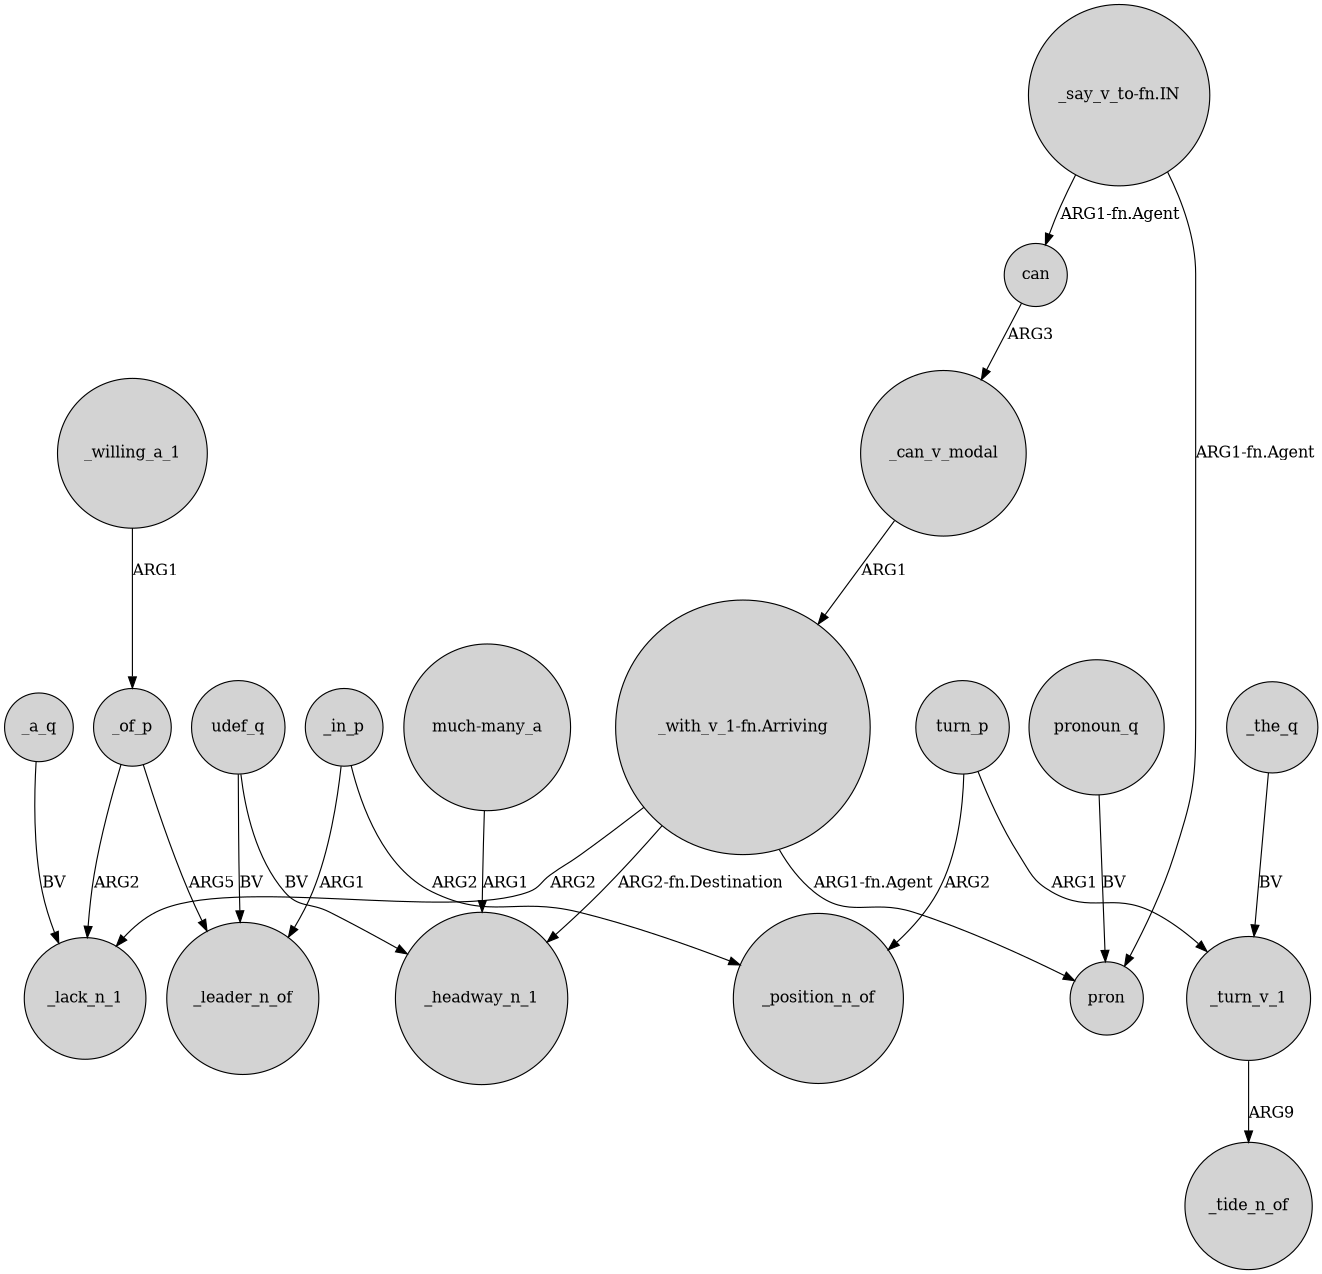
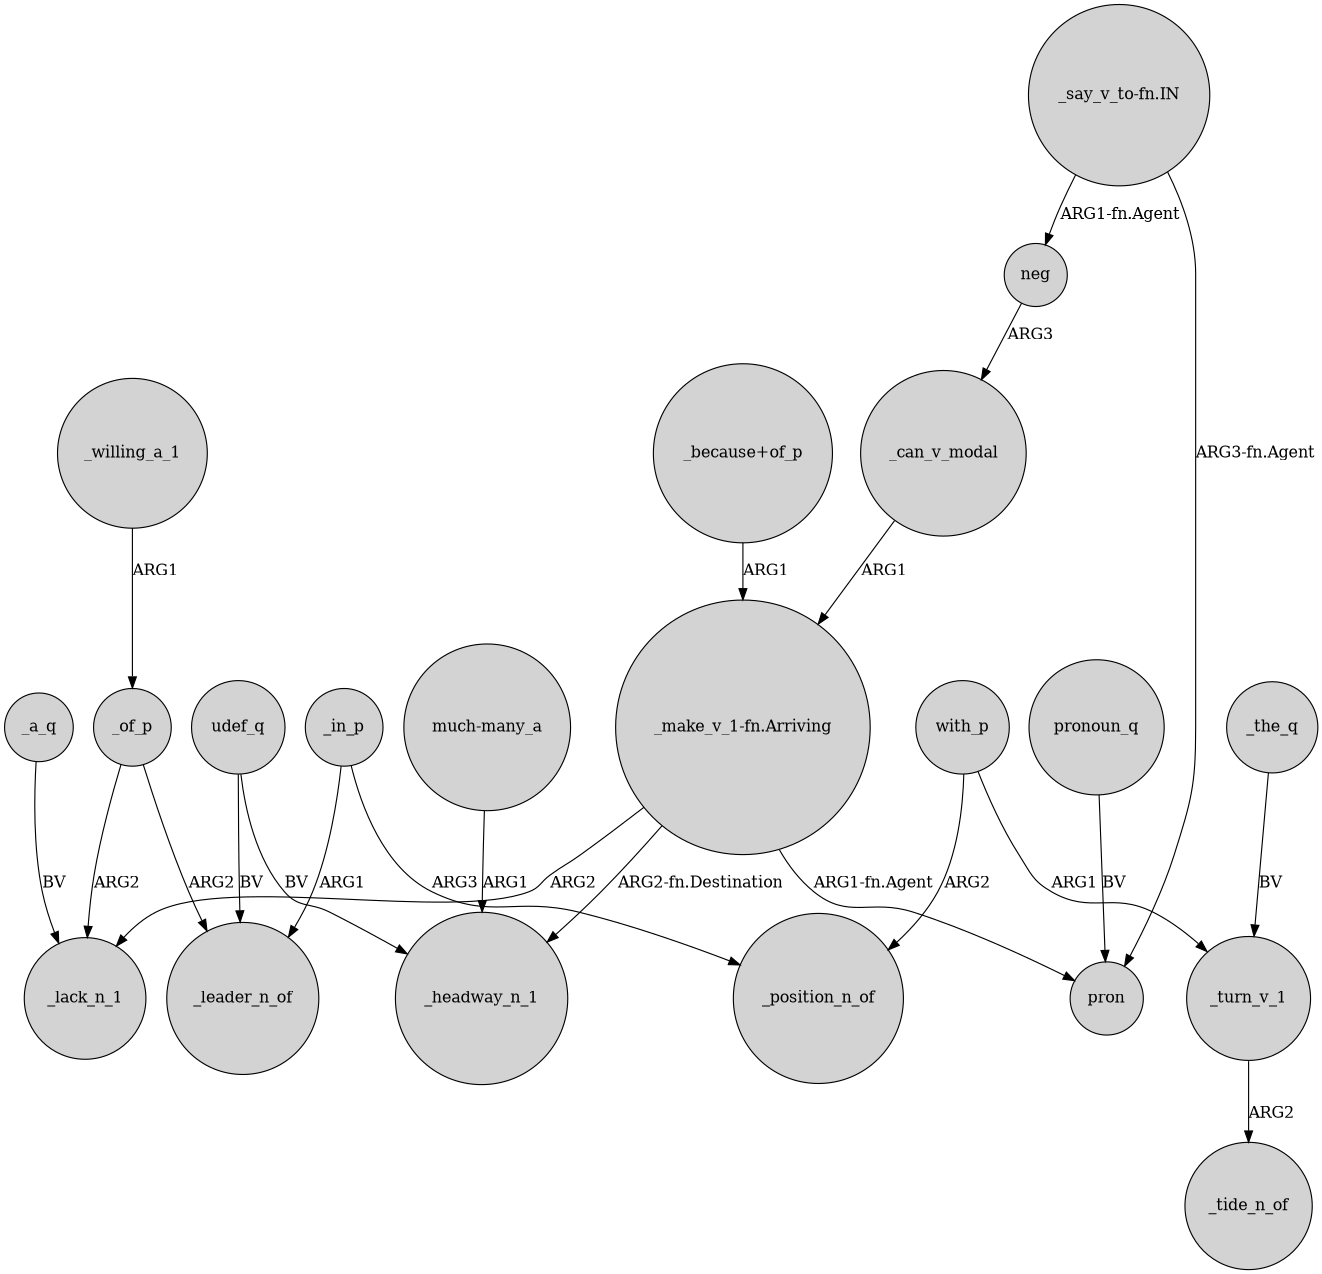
(1036, 275) -> (1036, 275)
none -> (743, 453)
(1255, 453) -> (1255, 453)
(743, 727) -> (743, 727)
(963, 727) -> (963, 727)
(212, 883) -> (212, 883)
(455, 883) -> (455, 883)
(1272, 1114) -> (1272, 1114)
